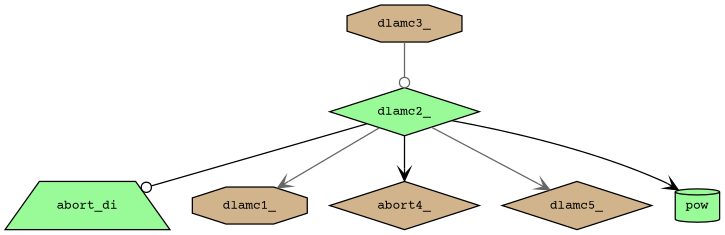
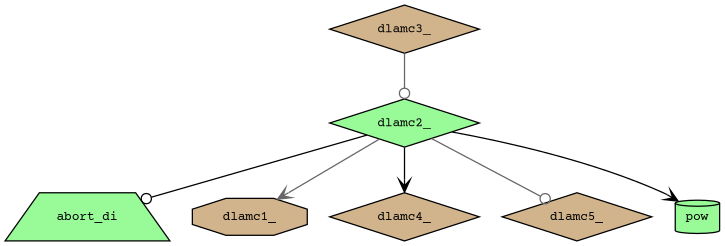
(405, 24) -> (405, 29)
(485, 156) -> (486, 167)
(405, 206) -> (405, 217)
